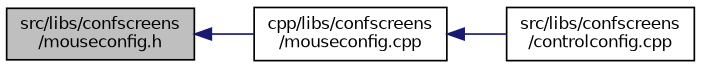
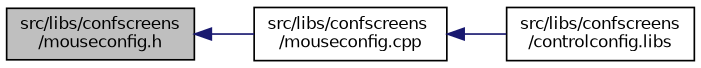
(350, 34) -> (350, 34)
(600, 34) -> (600, 34)
